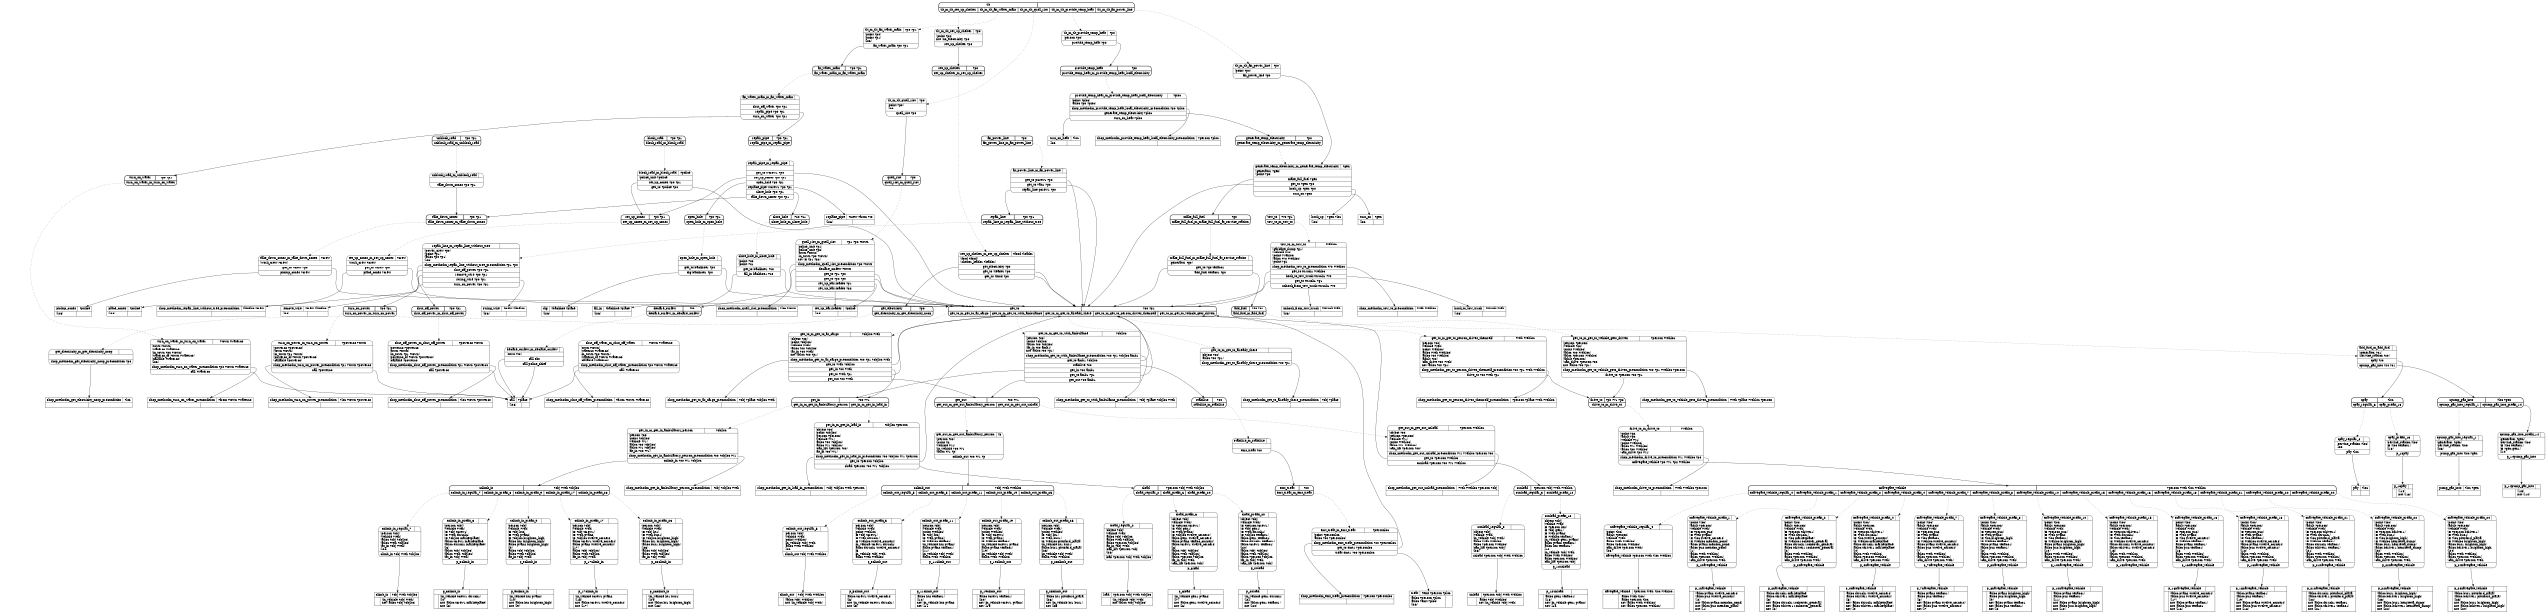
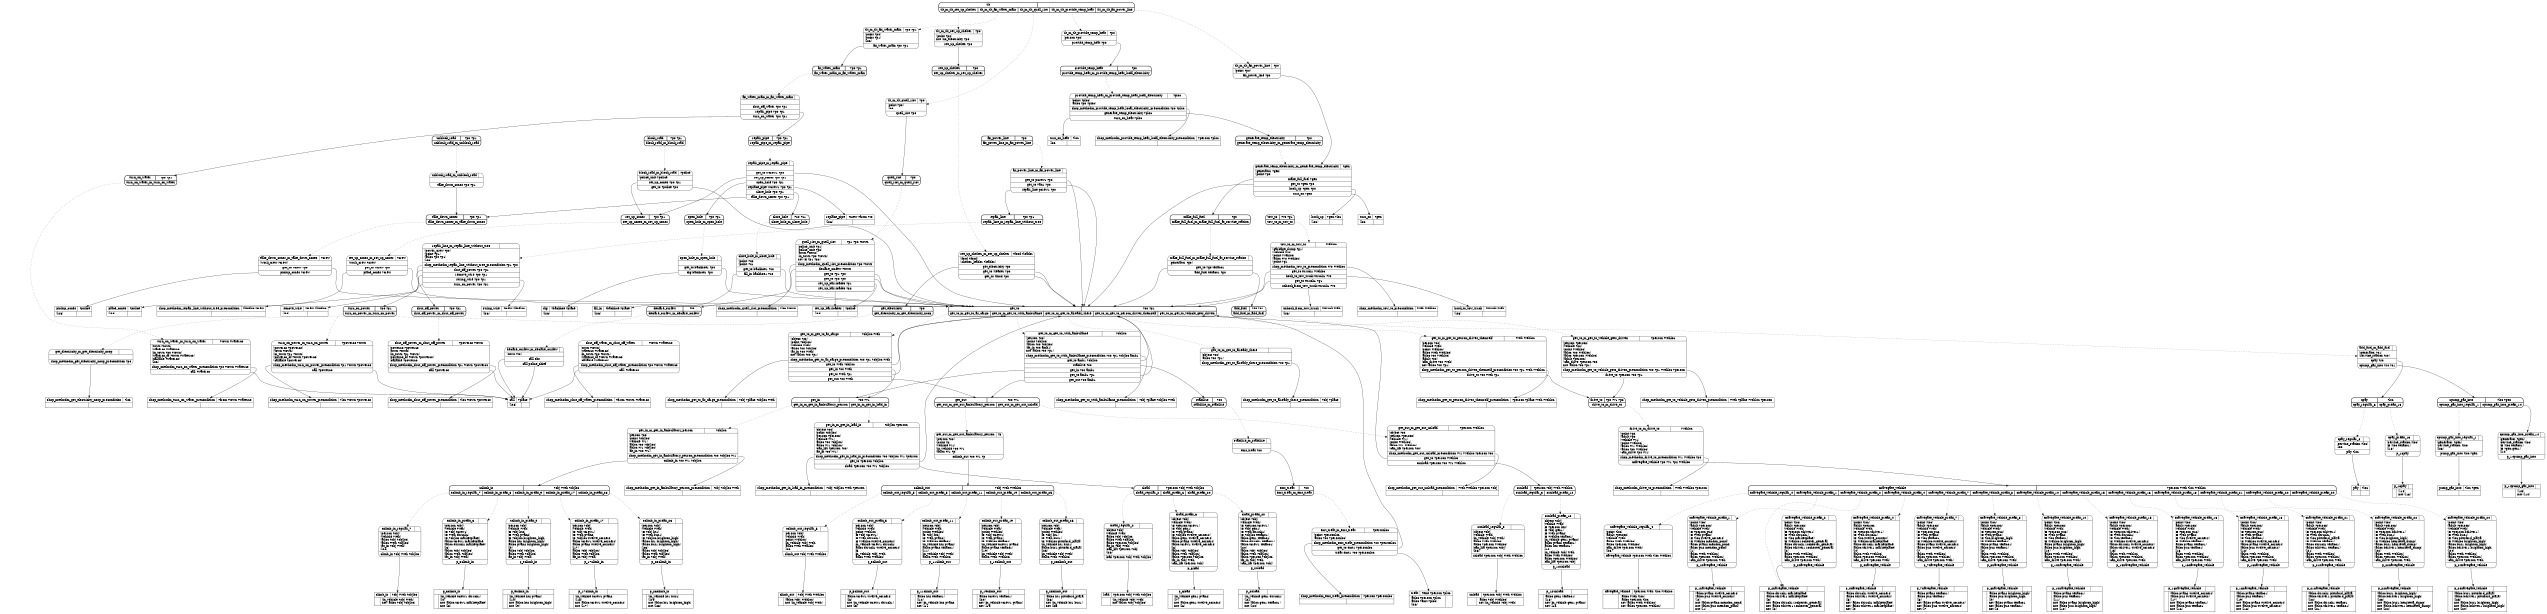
(1849, 506) -> (1783, 506)
(1193, 542) -> (1193, 542)
